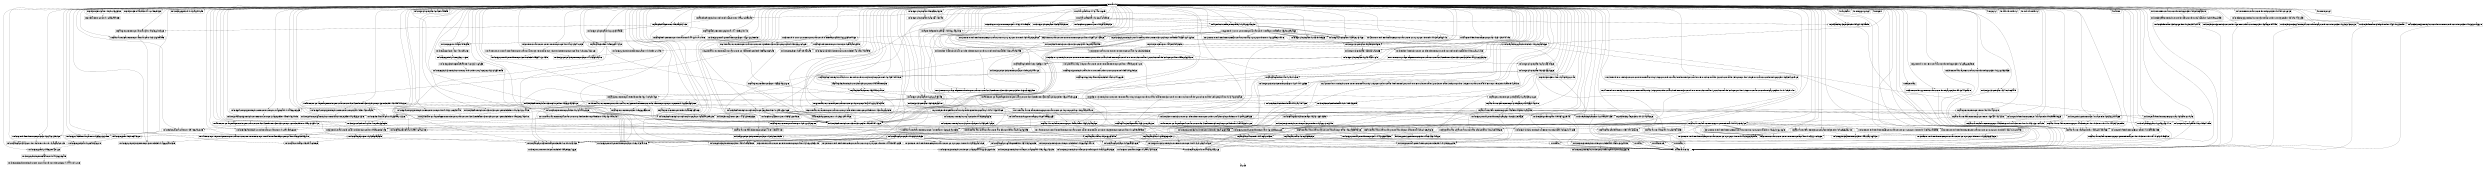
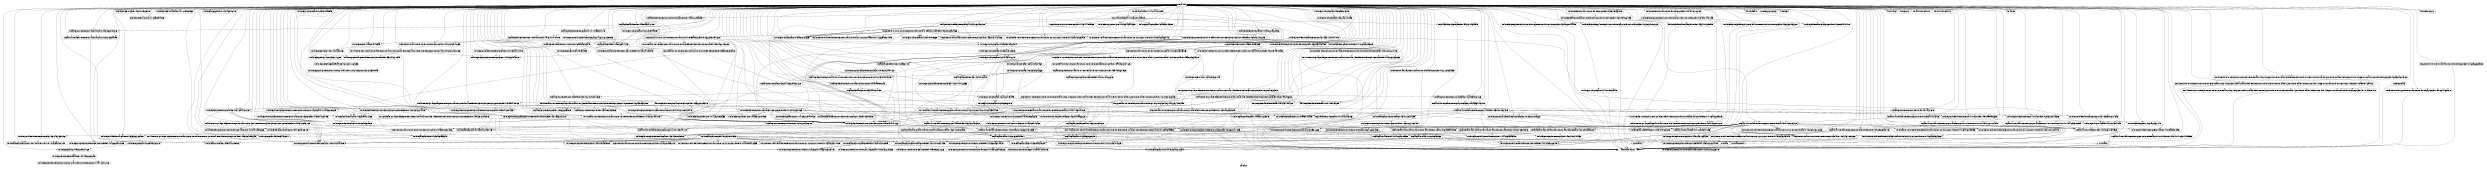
none -> (1892, 12)
